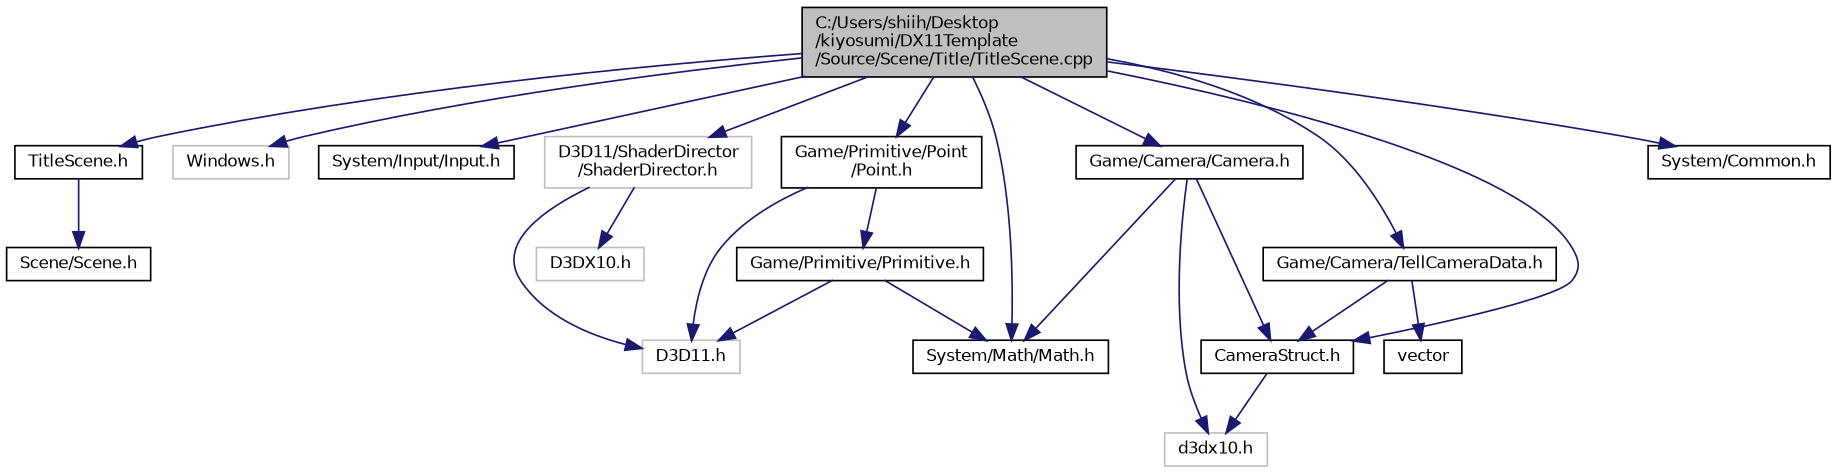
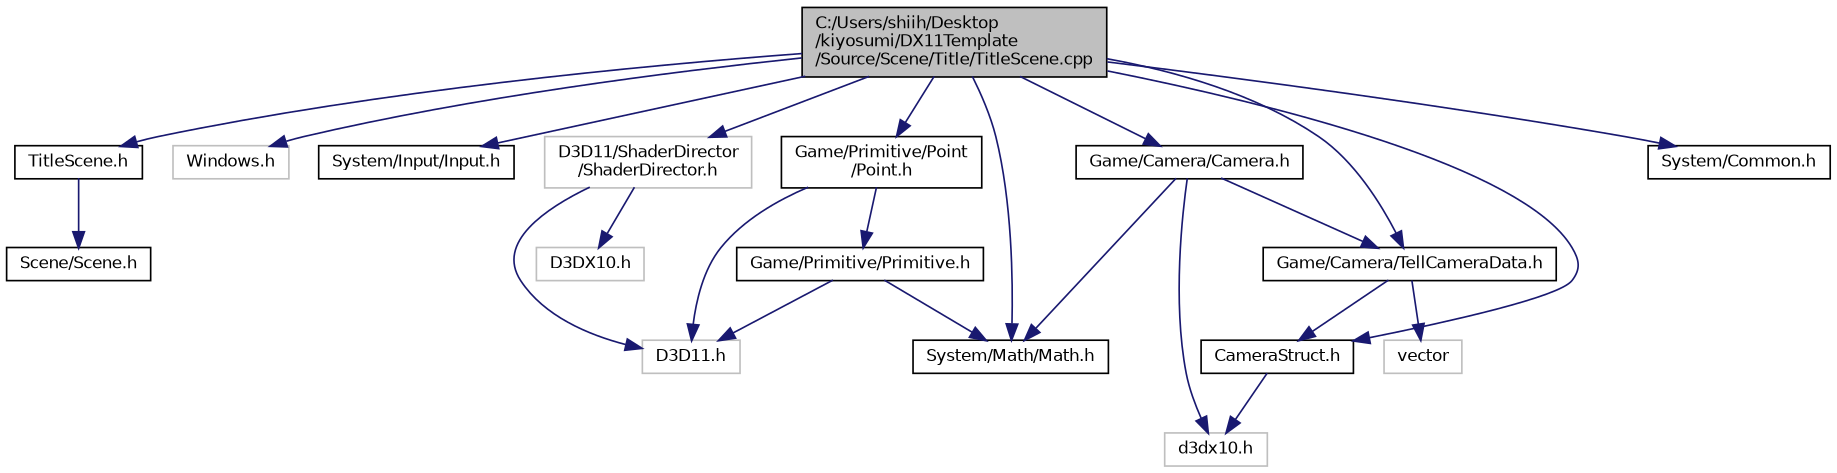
(1230, 252) -> (1292, 210)
(1423, 357) -> (1423, 357)
